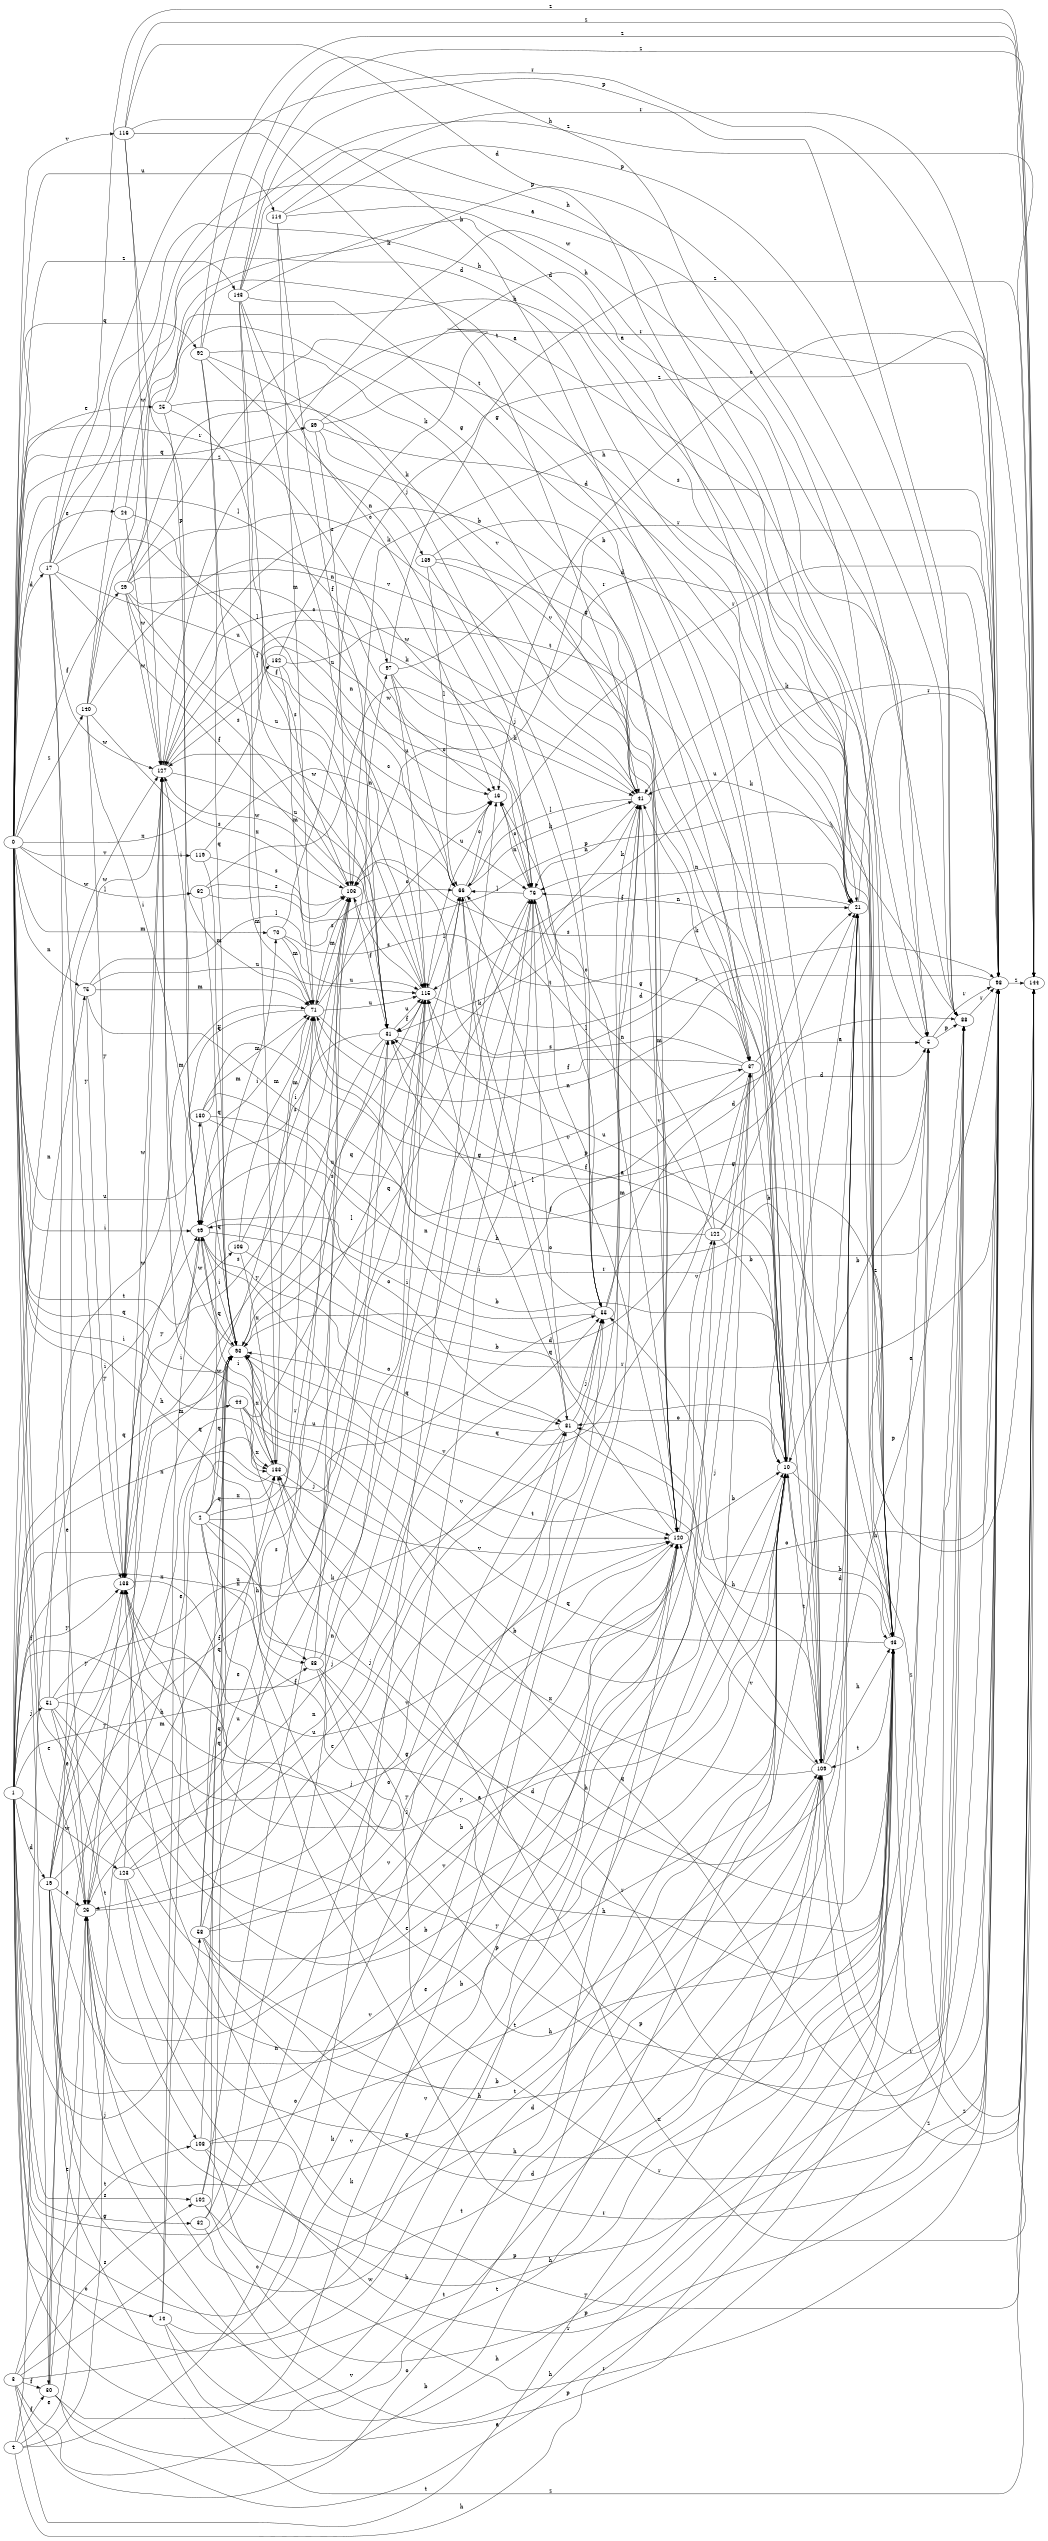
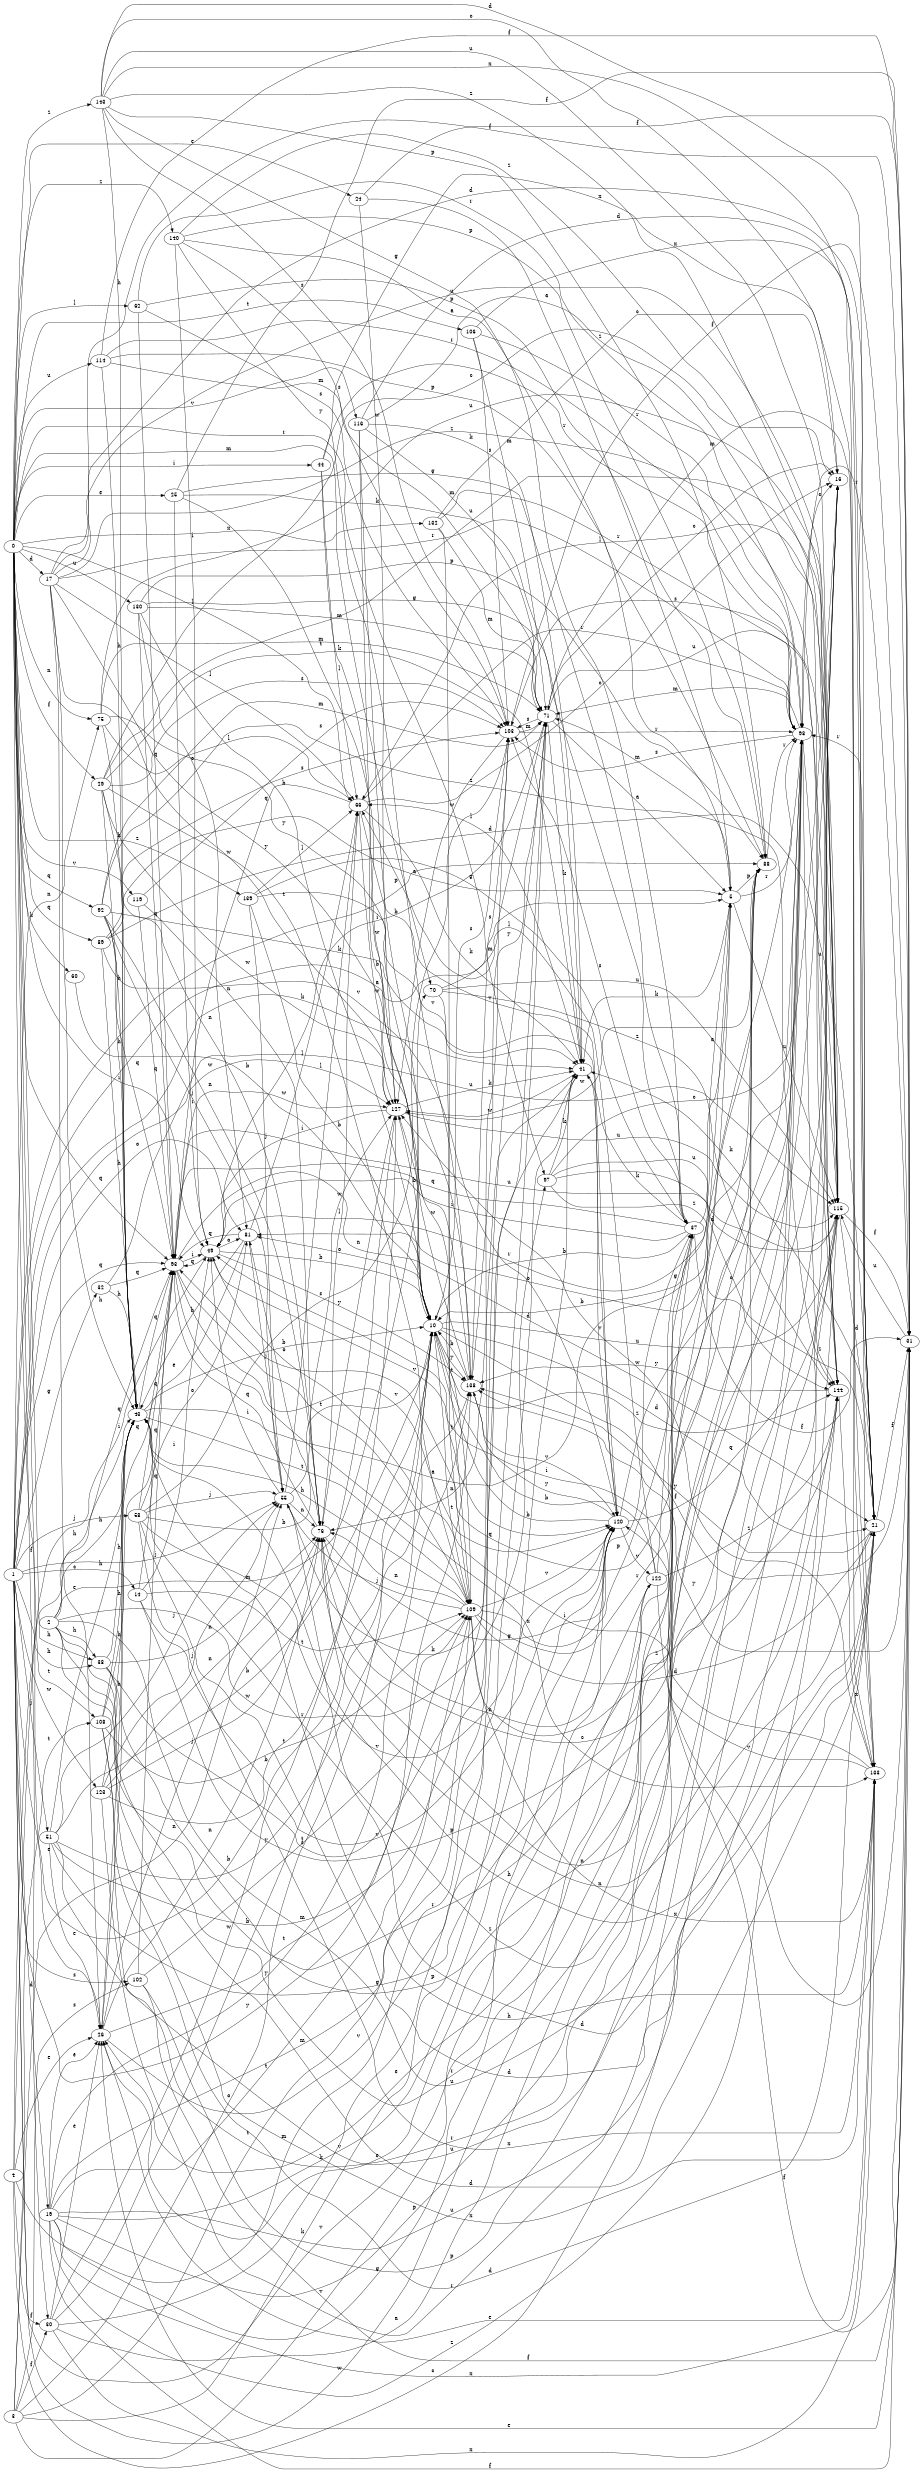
(181, 521) -> (193, 1102)
(584, 688) -> none
(448, 894) -> (779, 1036)
none -> (75, 977)
(105, 1749) -> (339, 1728)
